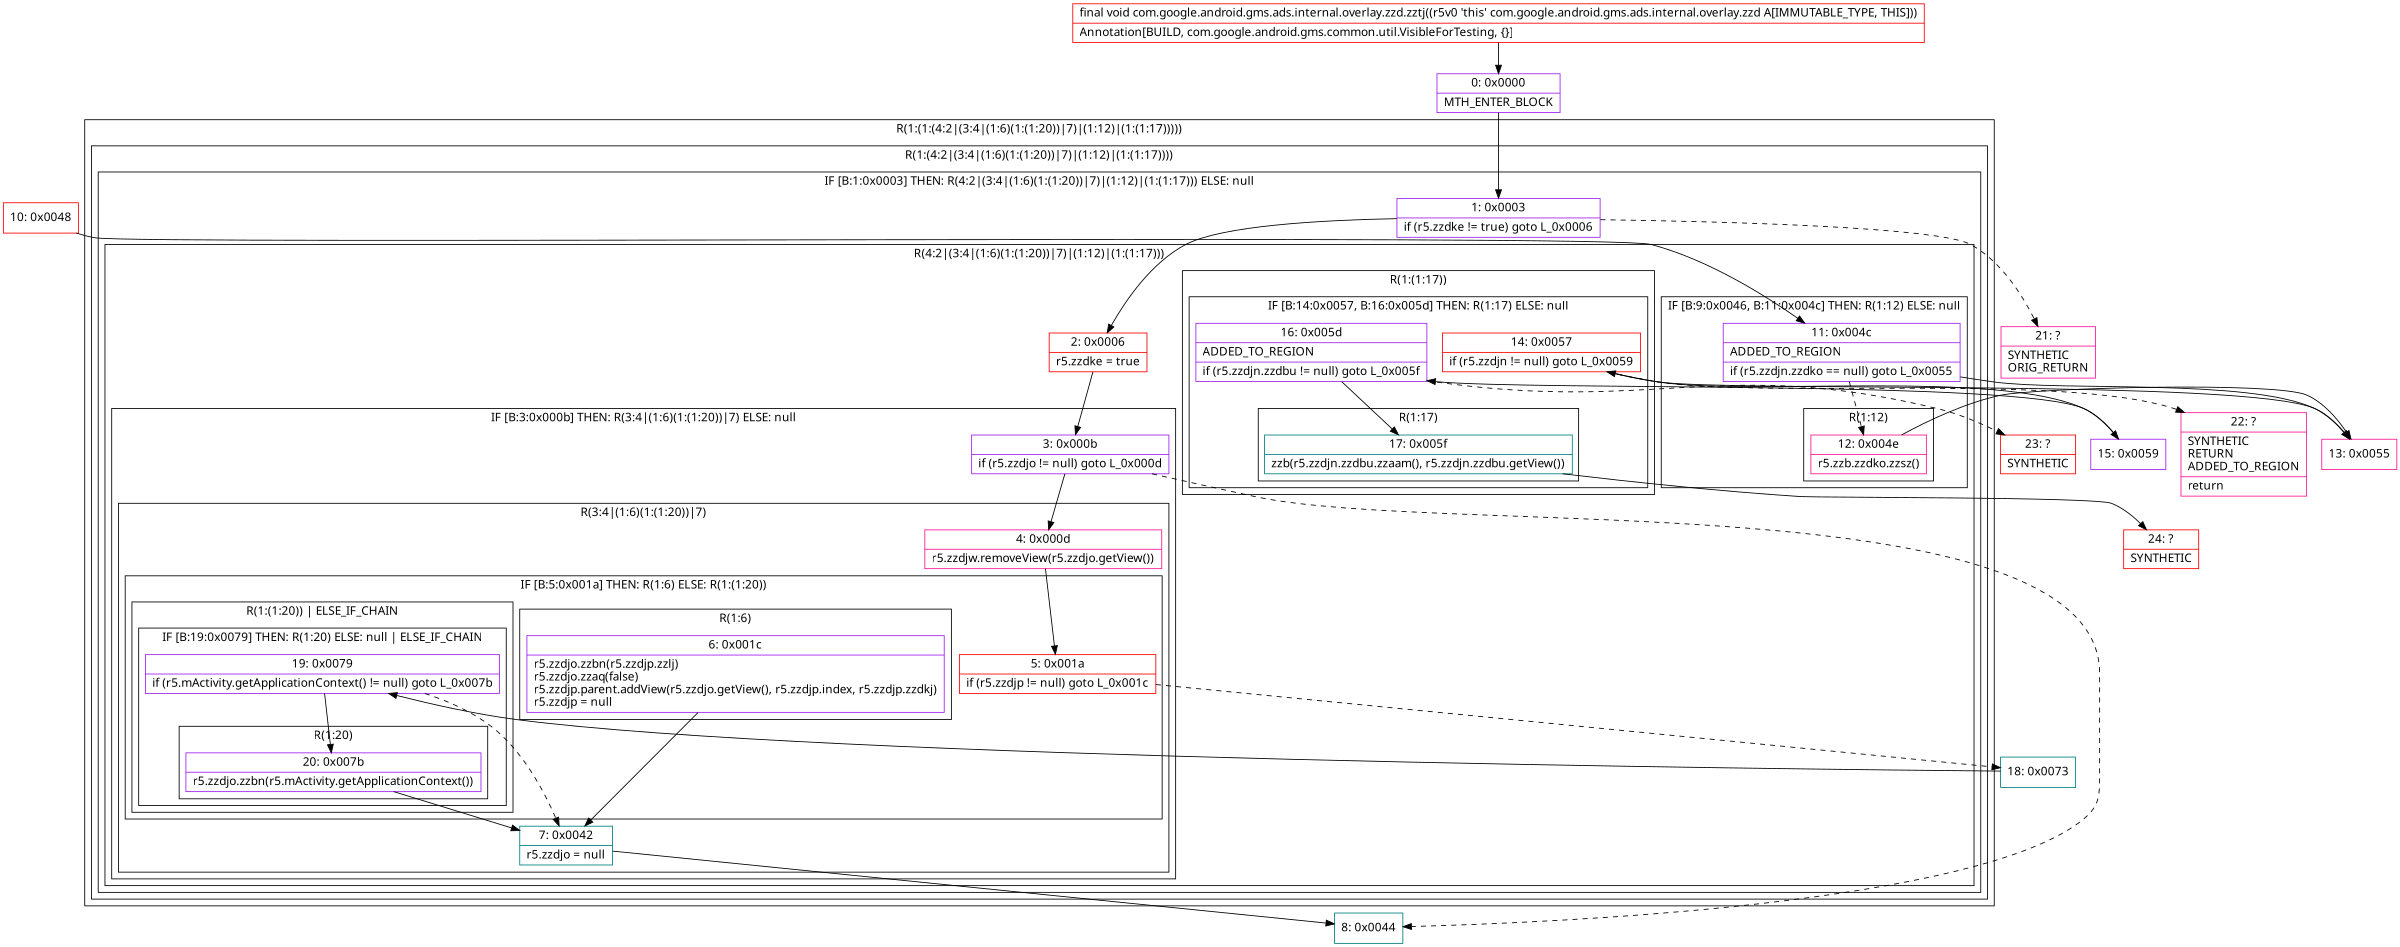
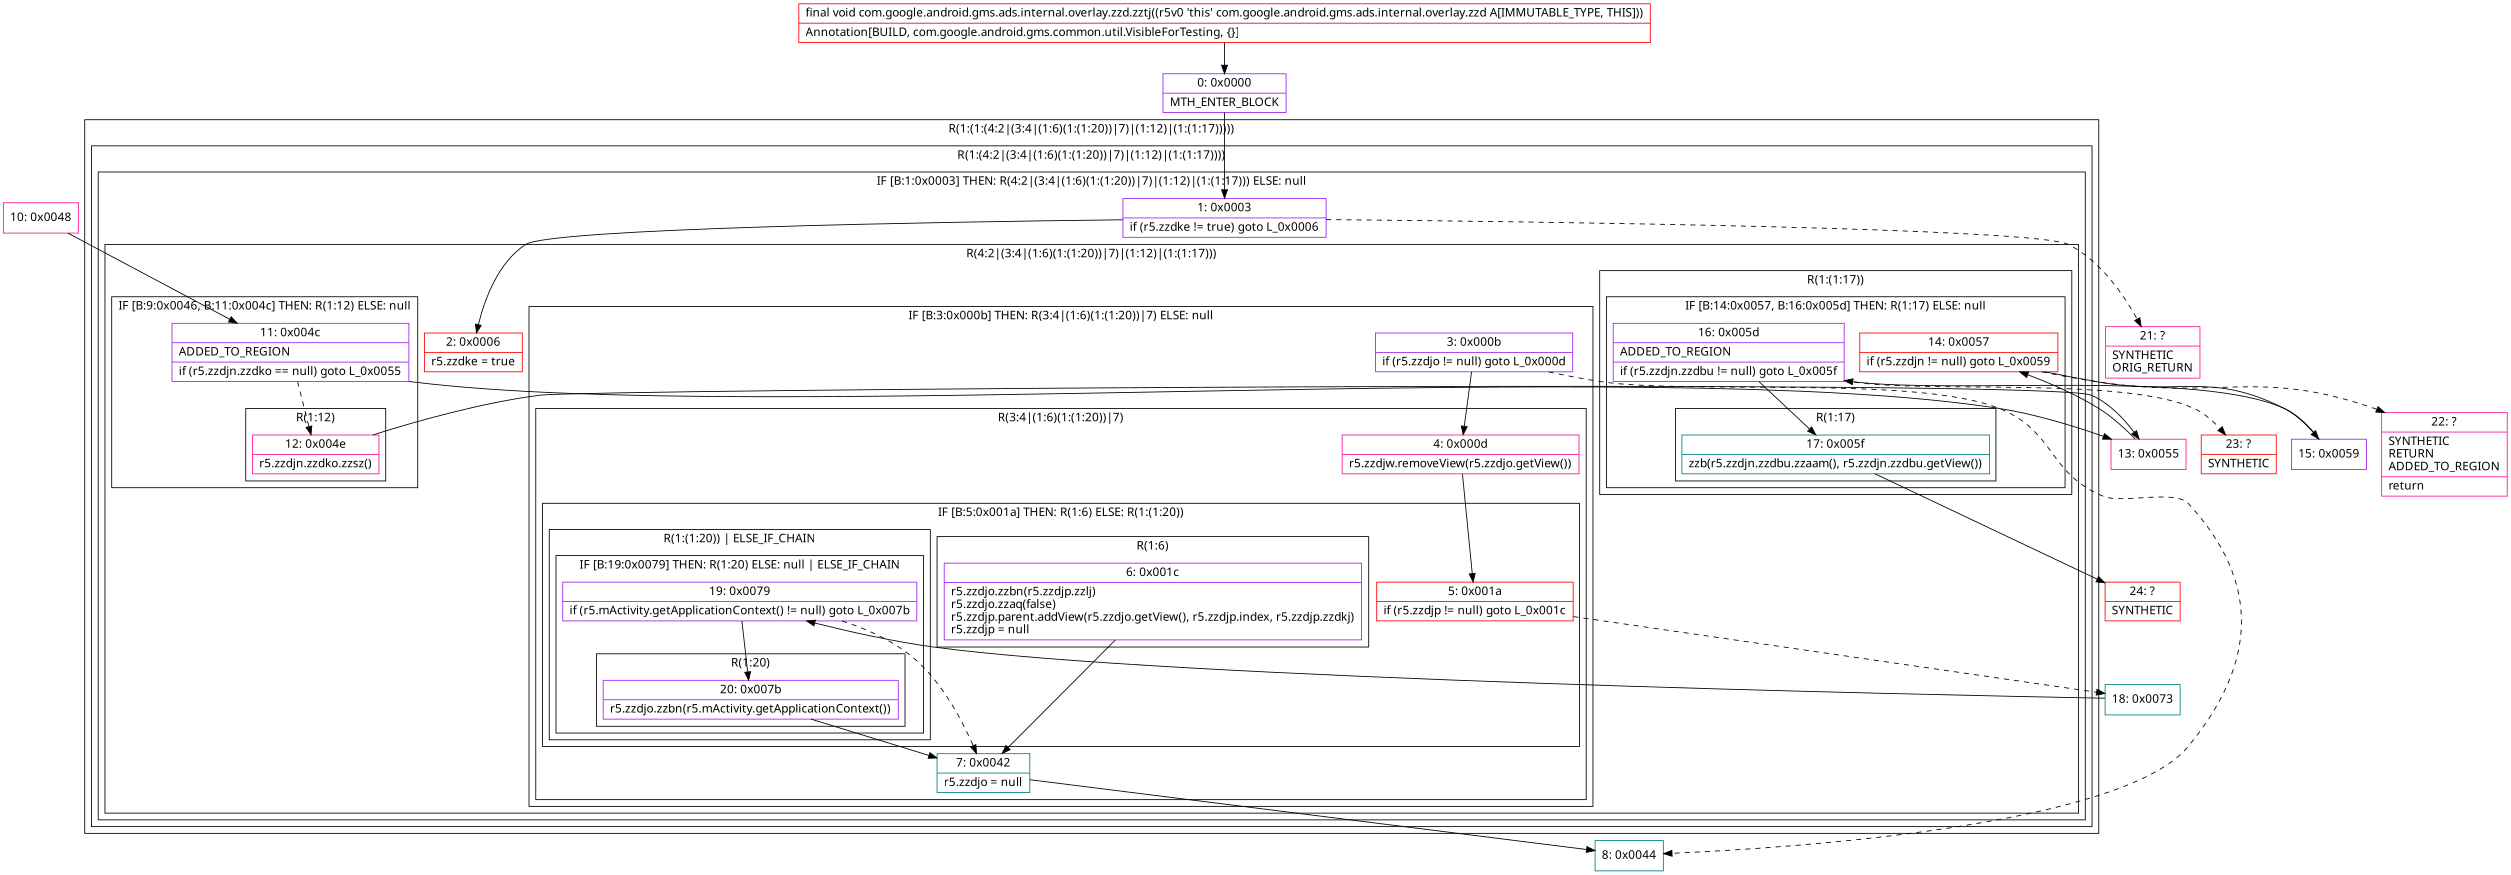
(41, 218) -> (41, 218)
(1085, 399) -> none
(1869, 464) -> (316, 464)
